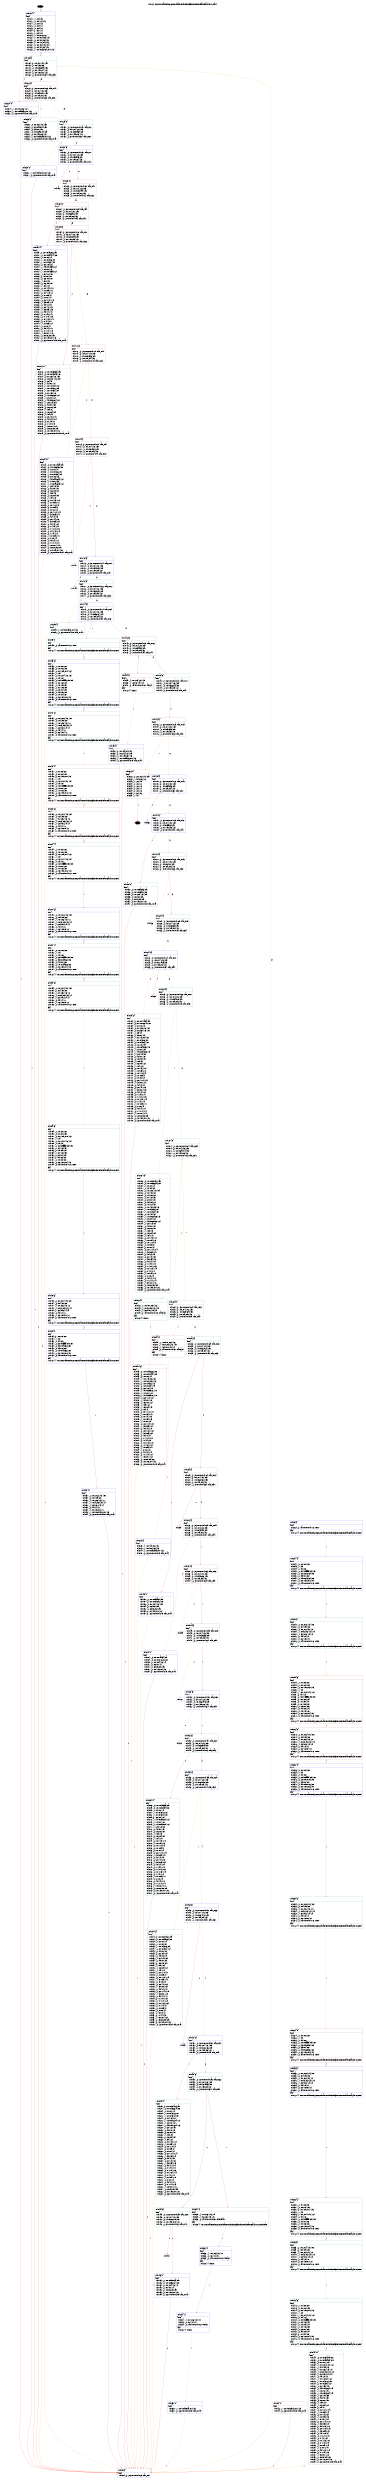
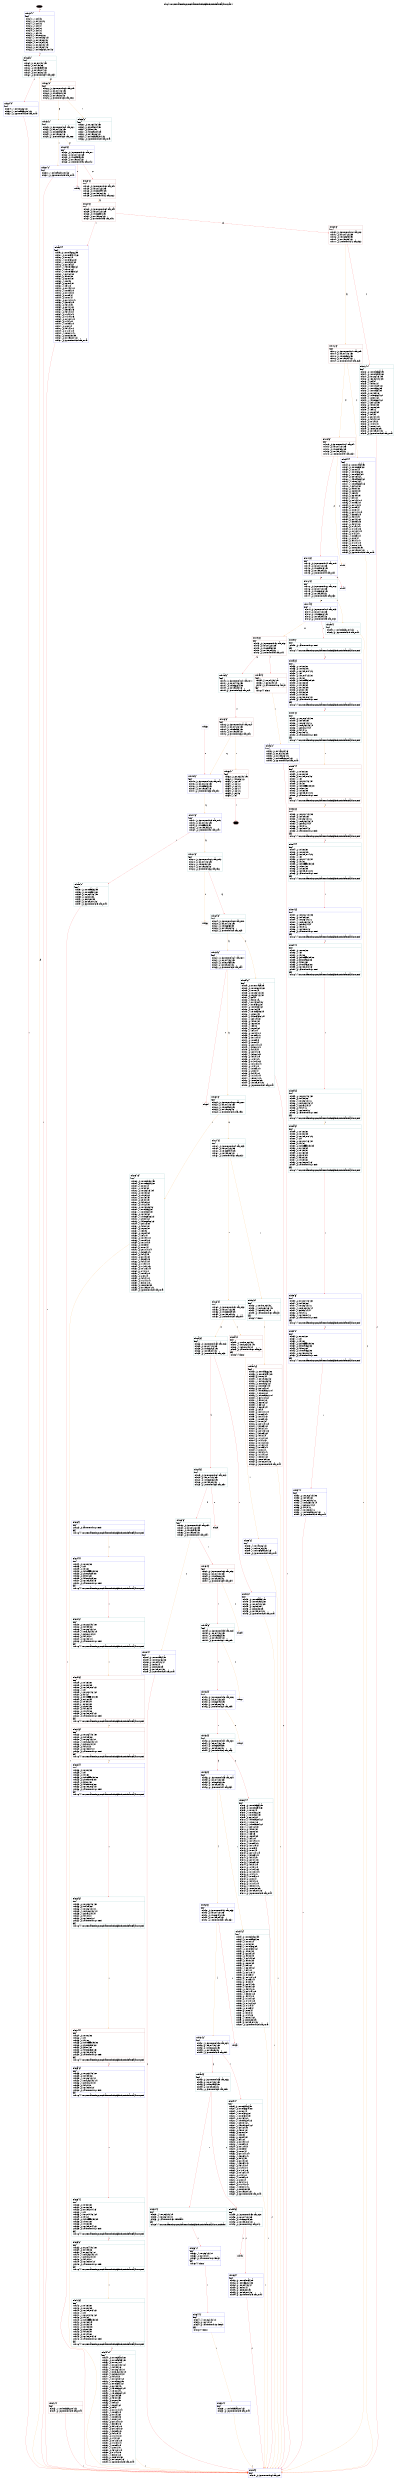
(152, 806) -> (205, 751)
(147, 991) -> (250, 954)
